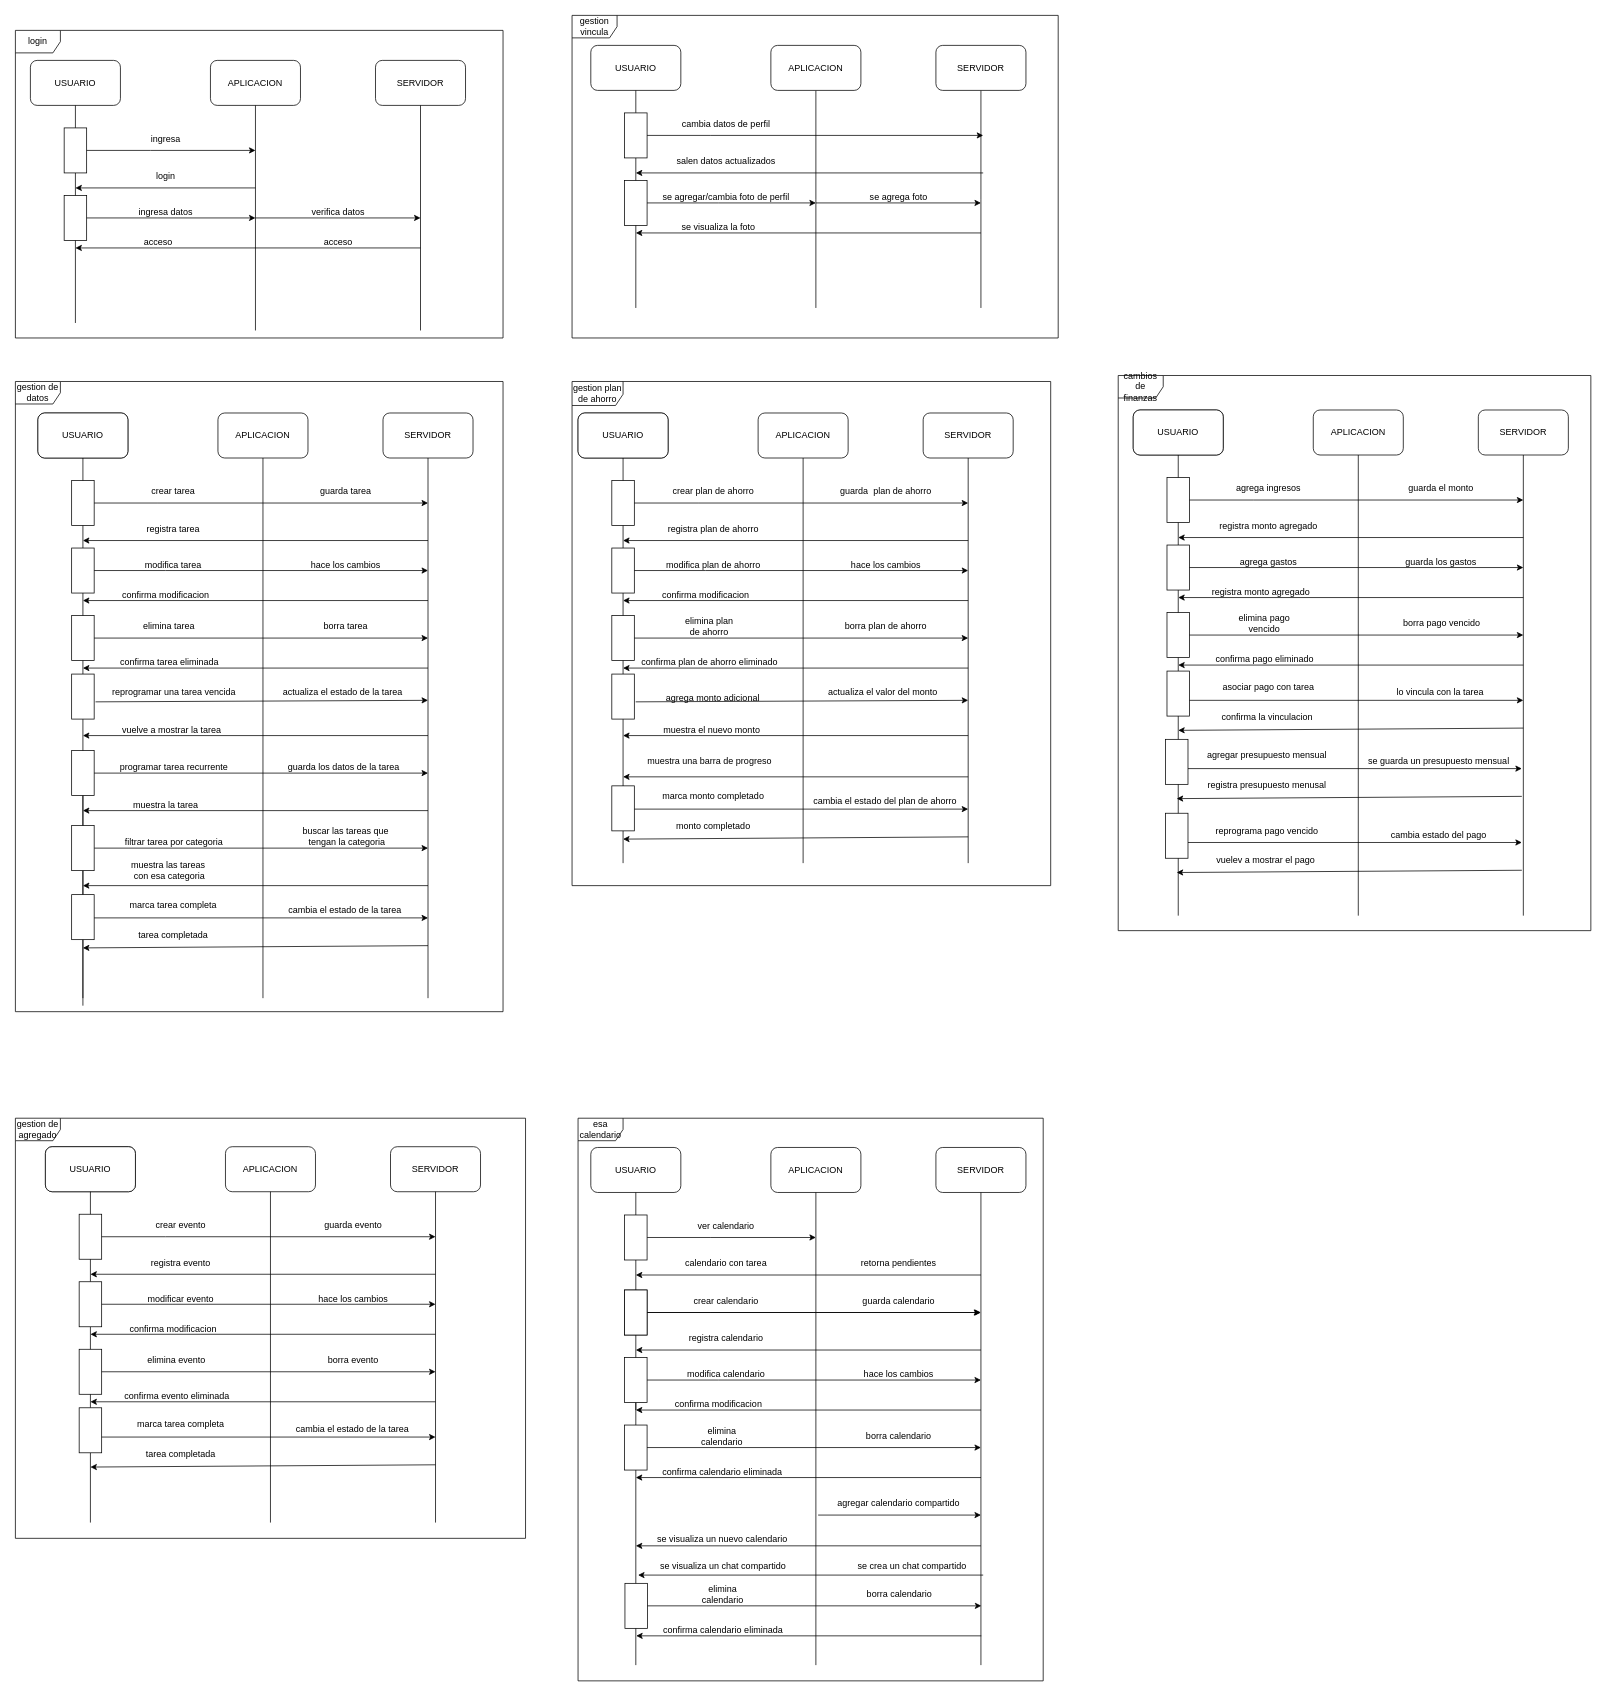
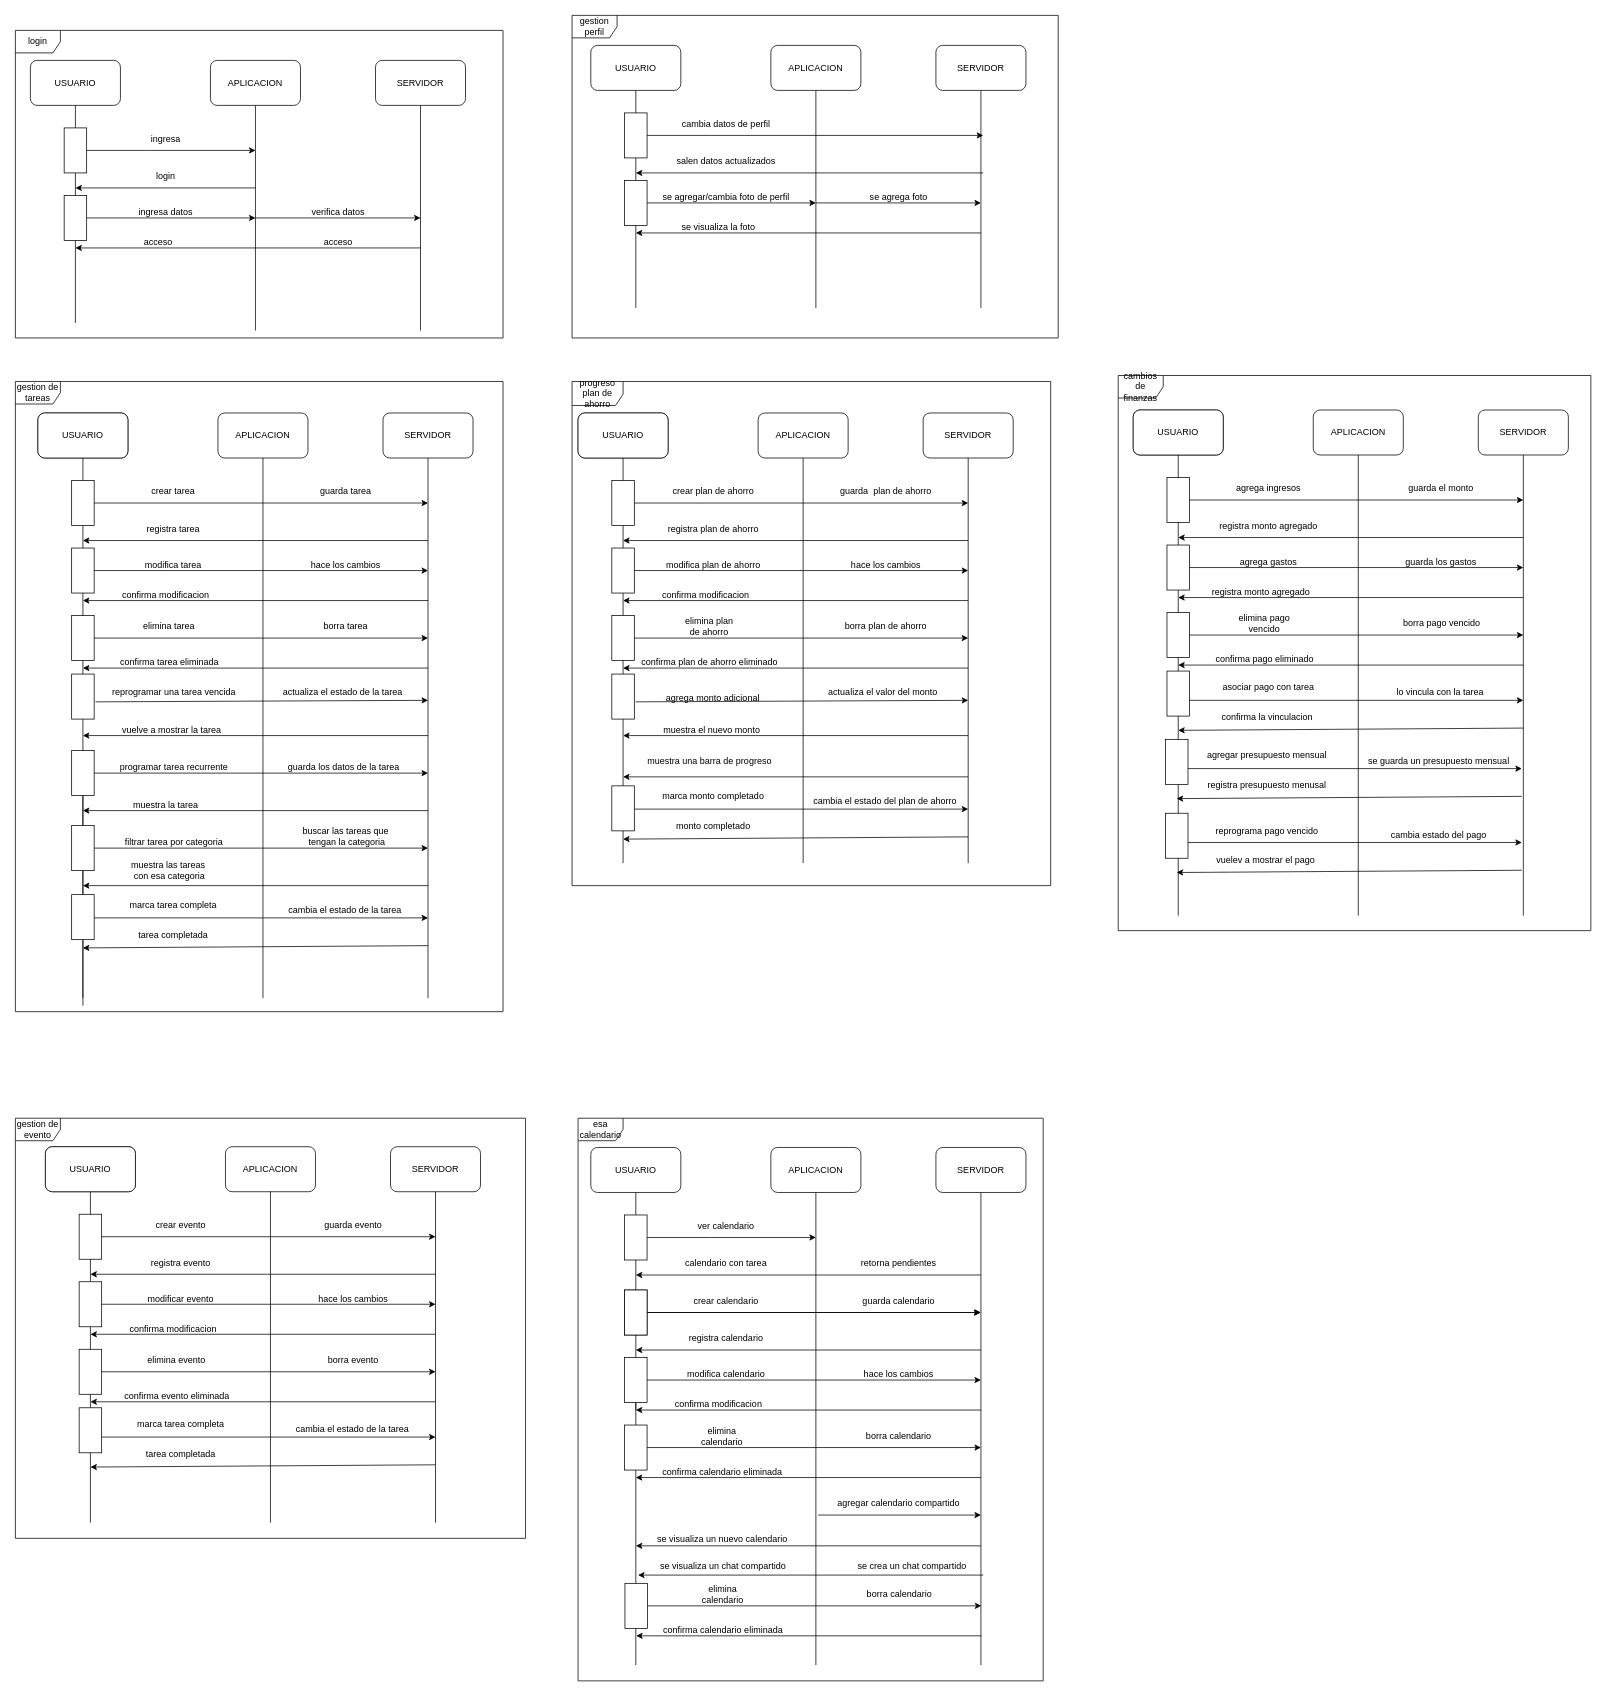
(594, 27) -> (594, 27)
(38, 393) -> (38, 393)
(597, 393) -> (597, 393)
(38, 1129) -> (38, 1129)
